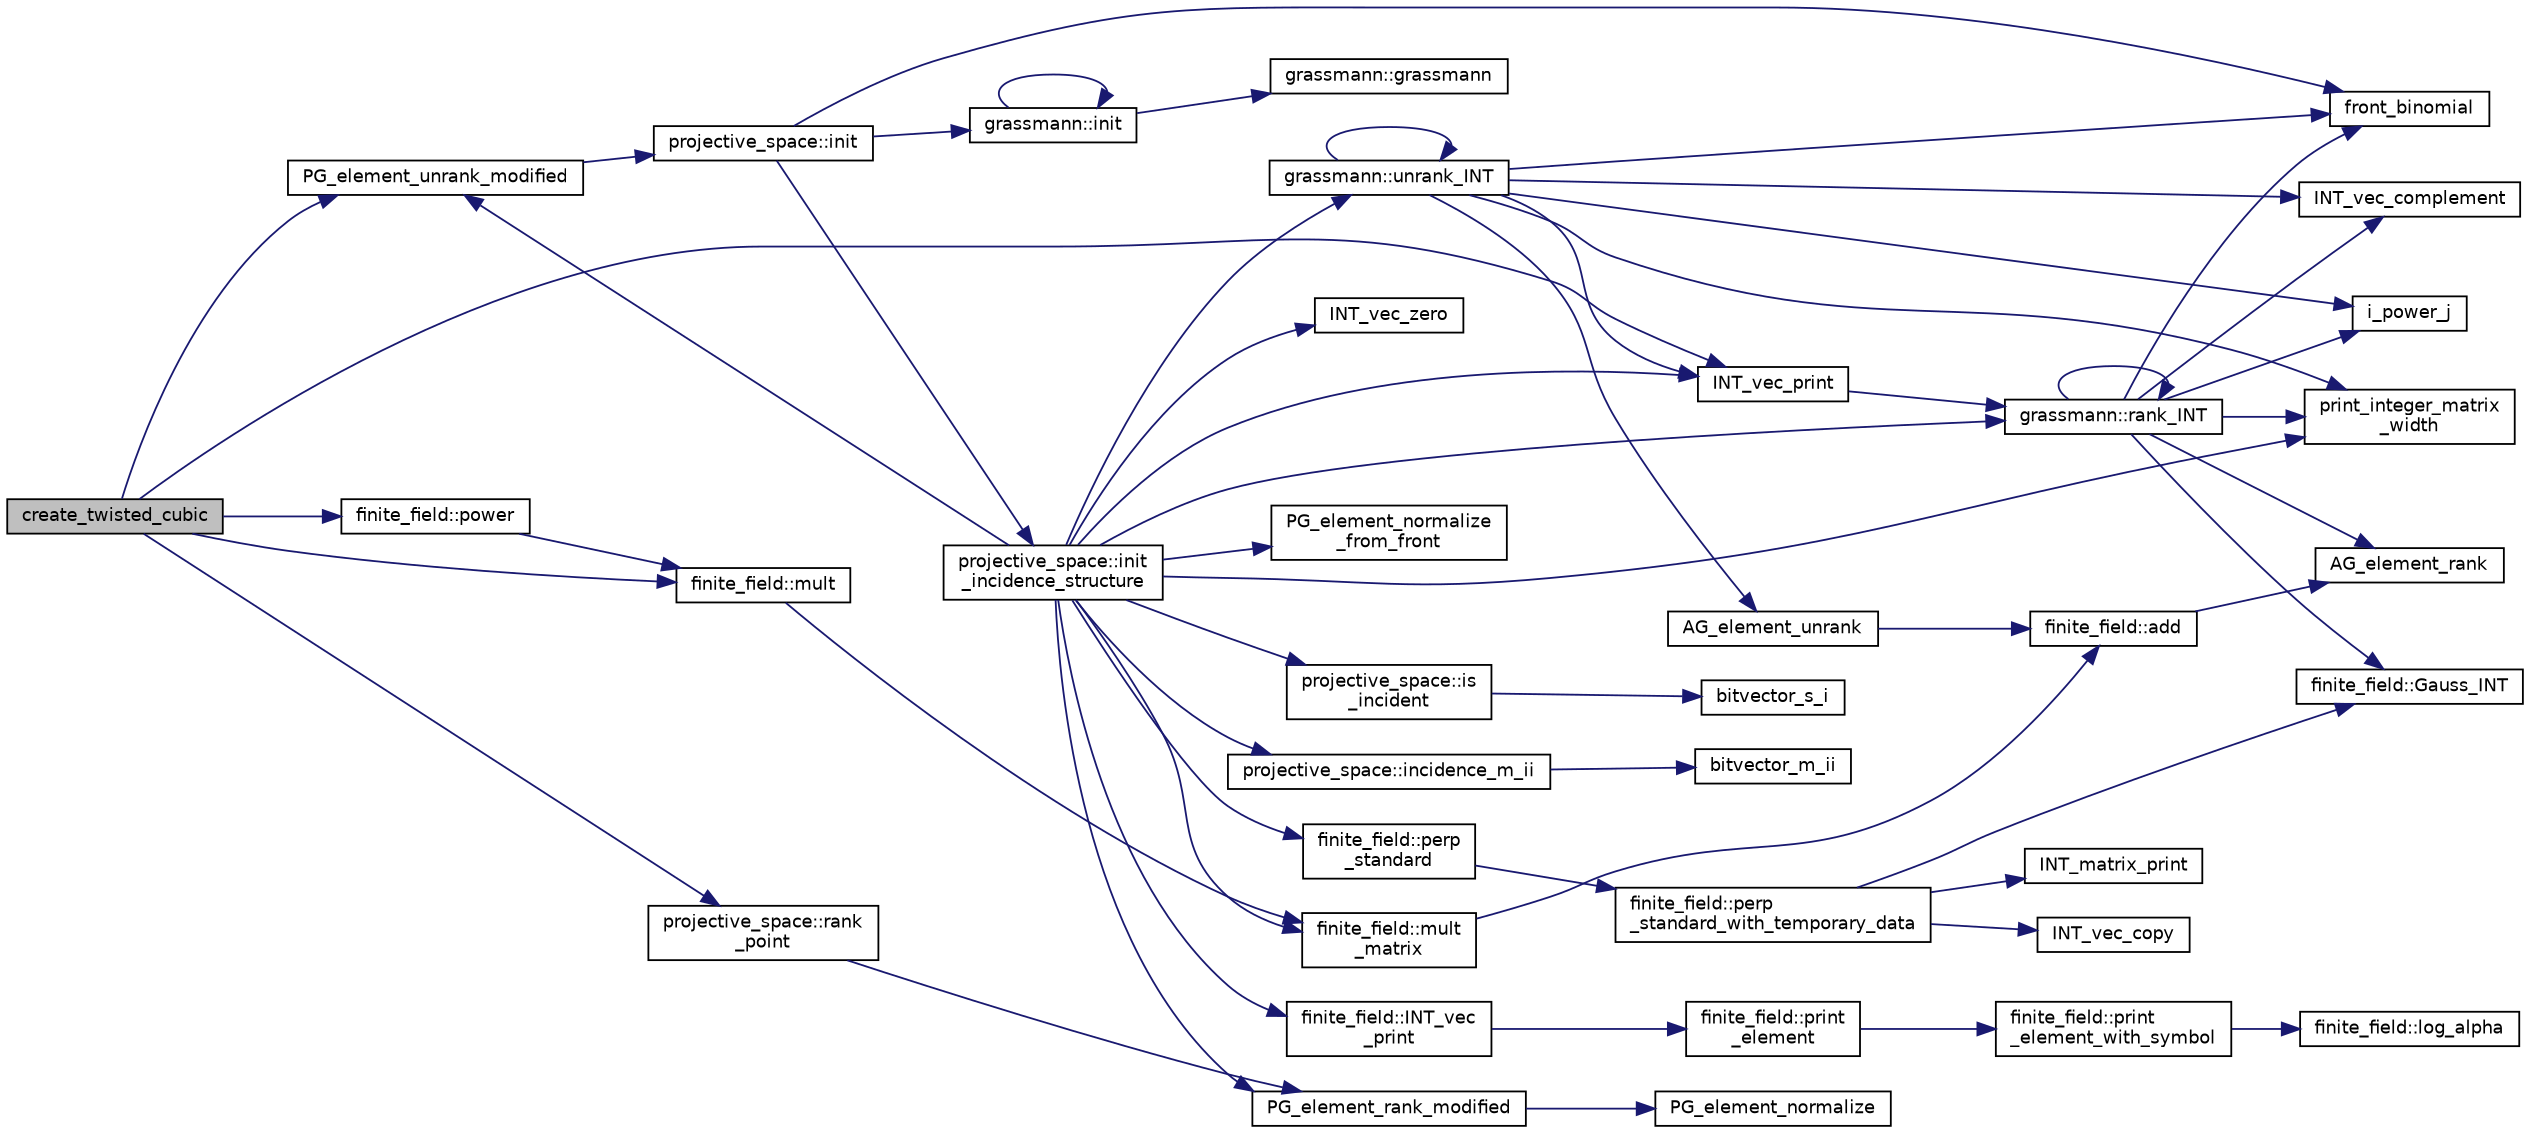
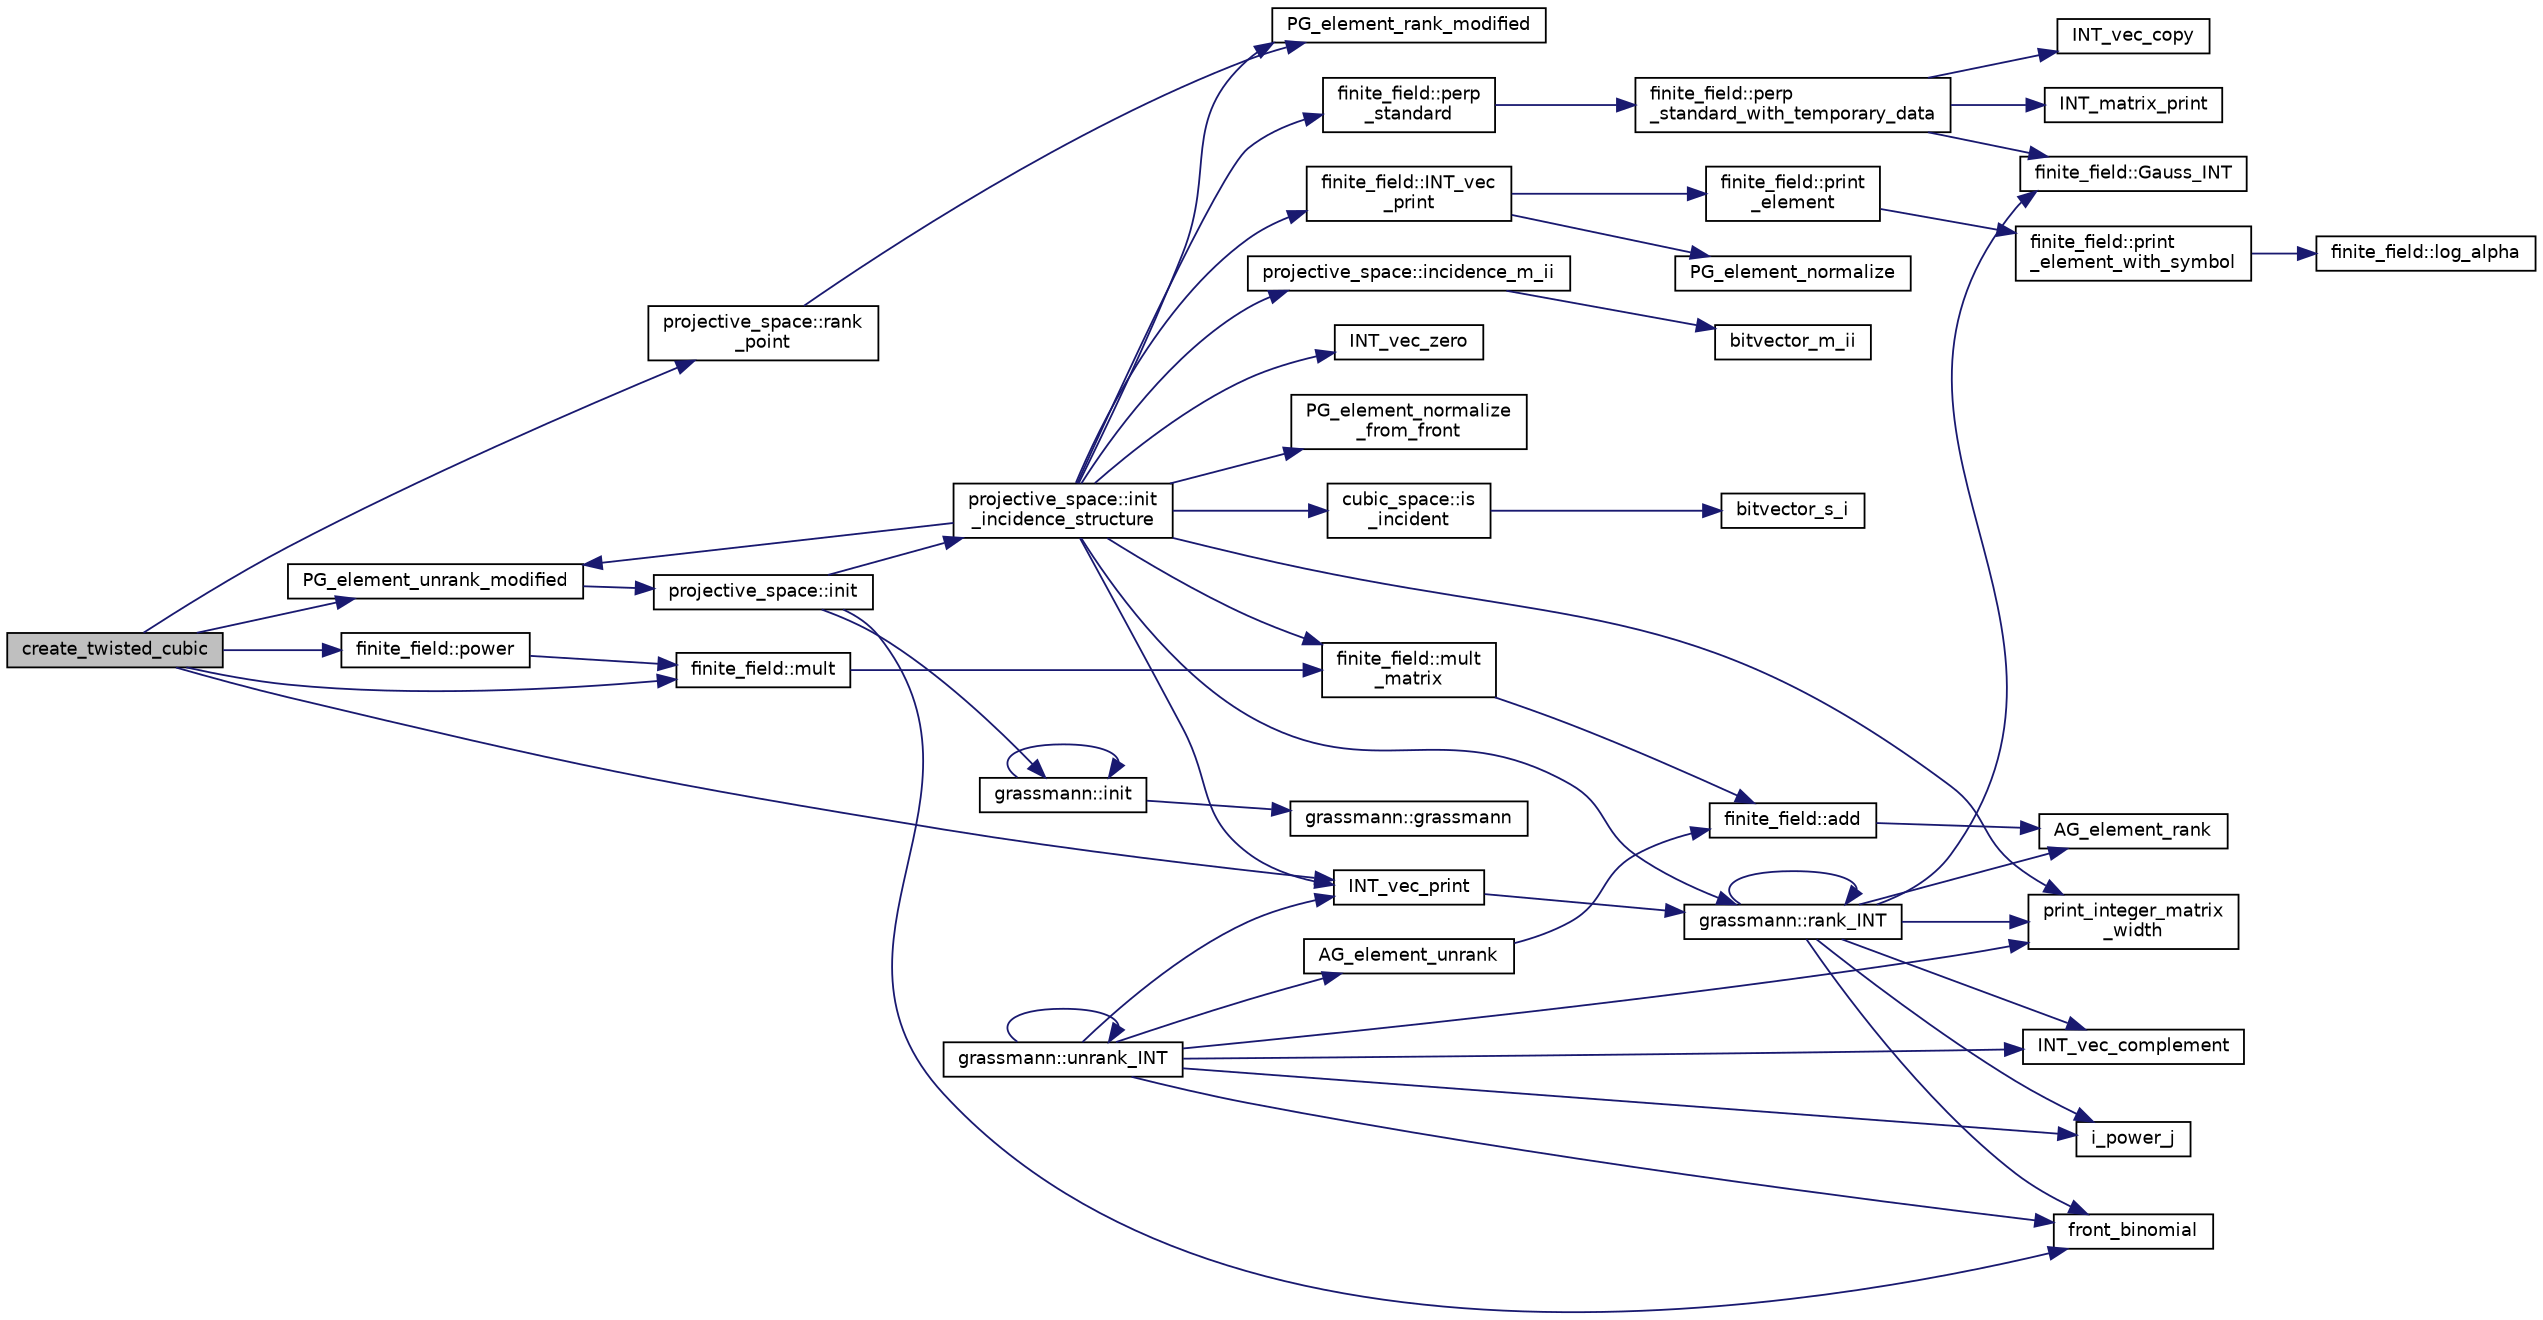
(1172, 350) -> none
(1389, 692) -> (1409, 511)
(1581, 1109) -> (1601, 234)
